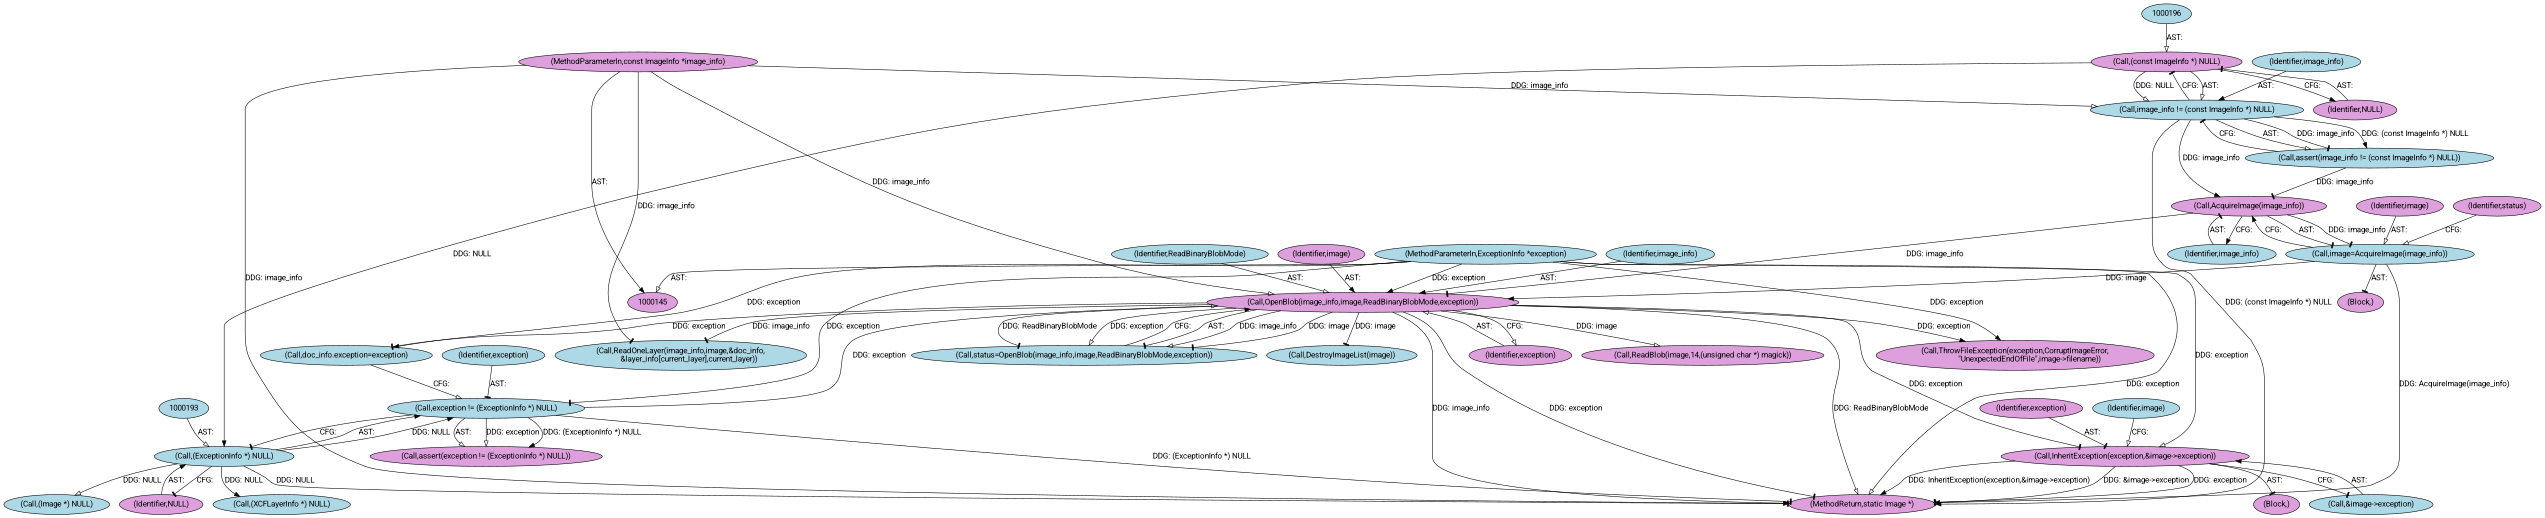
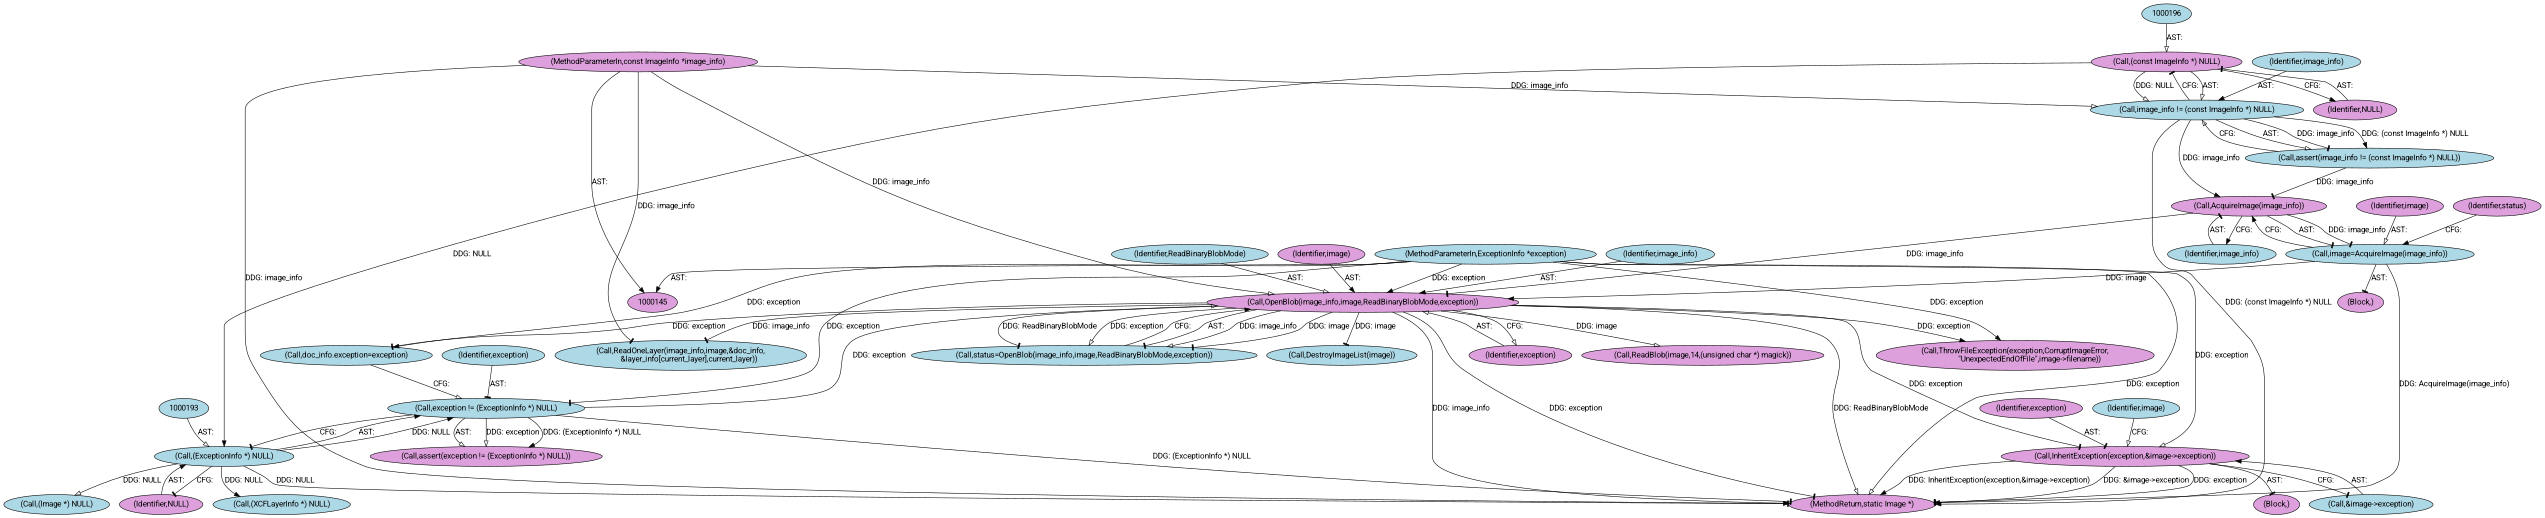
(2237, 145) -> (2237, 145)
(2442, 229) -> (2442, 229)
(842, 268) -> (842, 268)
